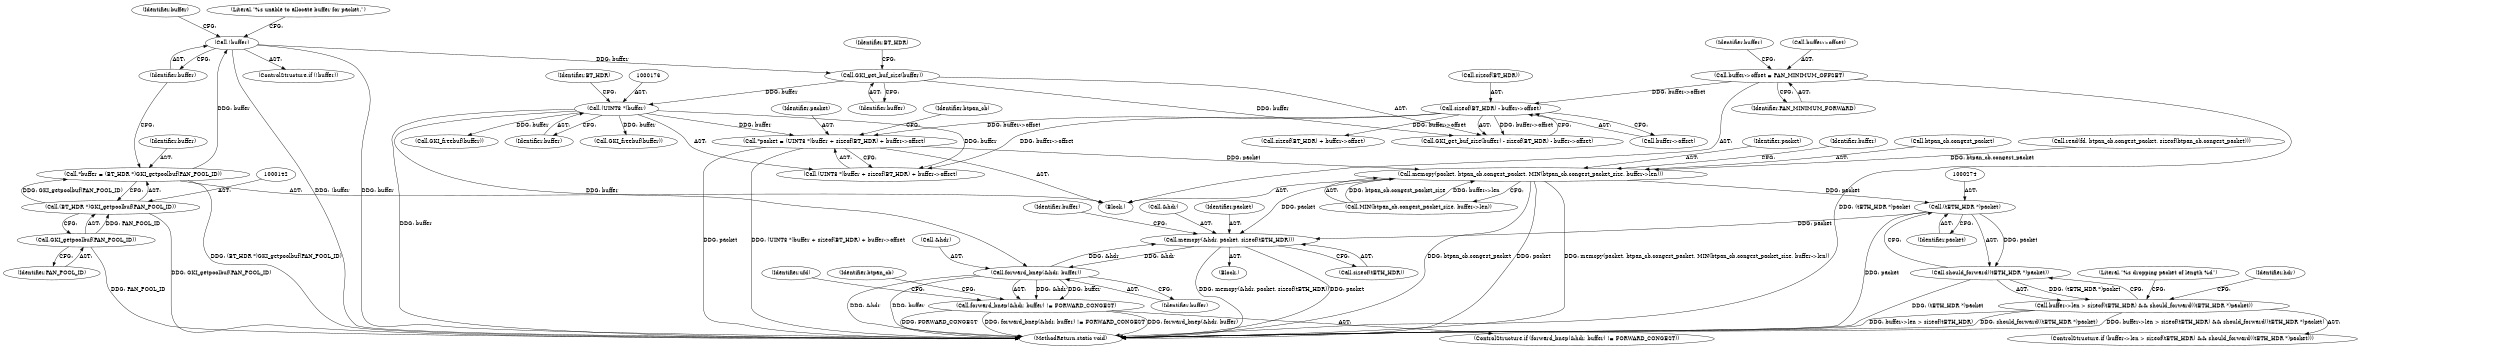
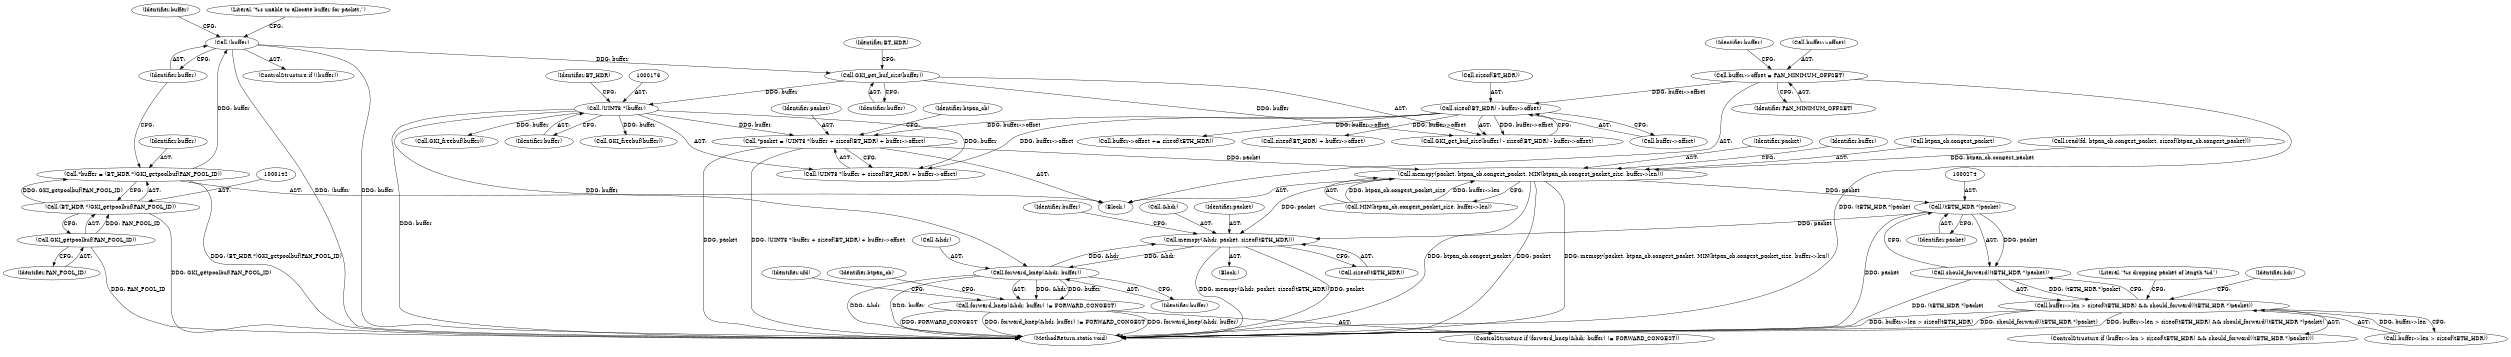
(1804, 109) -> (1804, 109)
none -> (1156, 142)
none -> (2436, 339)
